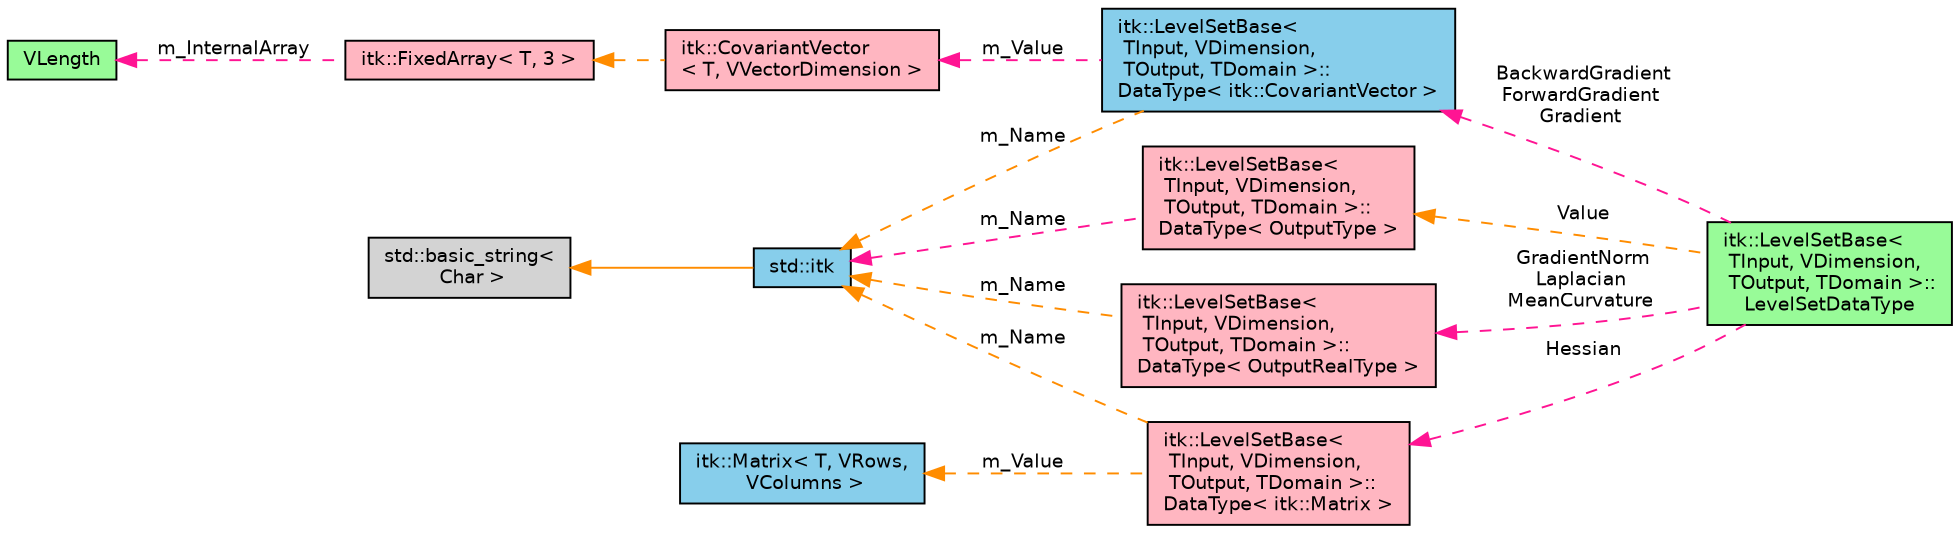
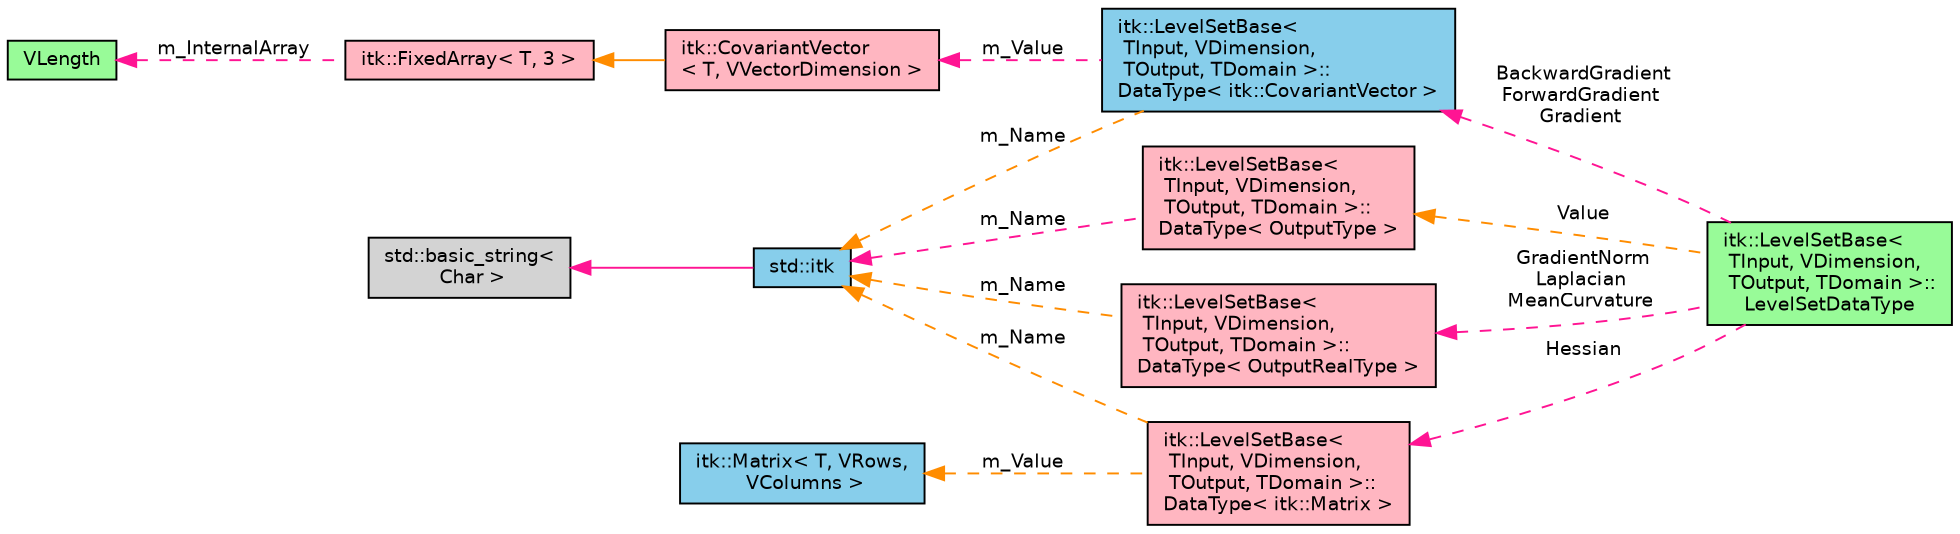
(639, 60) -> (639, 60)
(672, 268) -> (672, 268)
